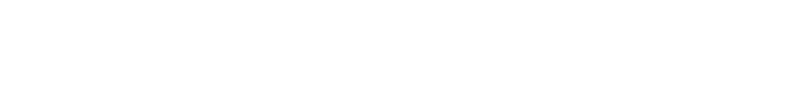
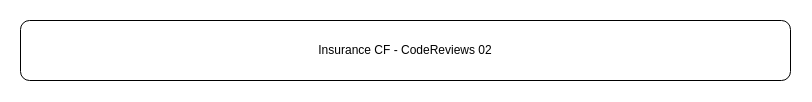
none -> (406, 51)
